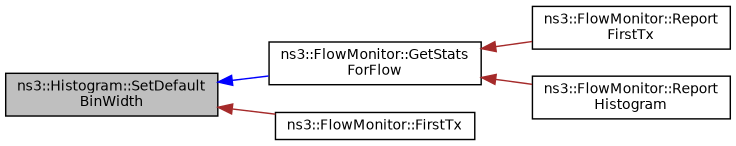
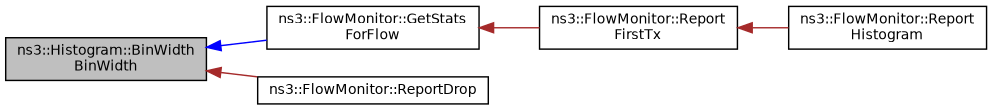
(514, 82) -> (771, 28)
(112, 95) -> (106, 59)
(375, 126) -> (373, 90)
